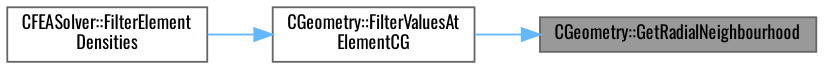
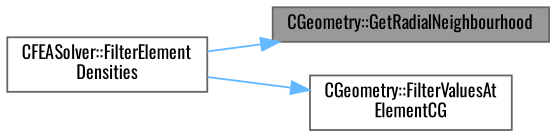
(498, 35) -> (234, 48)
